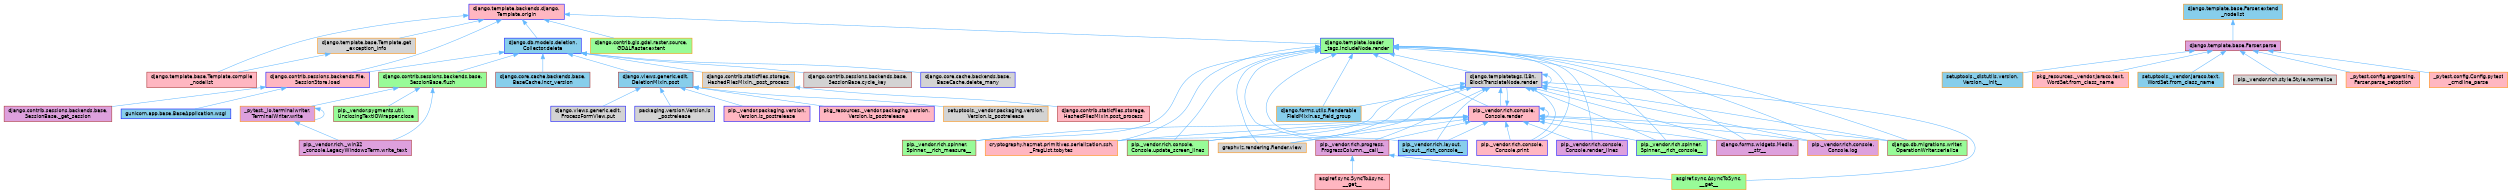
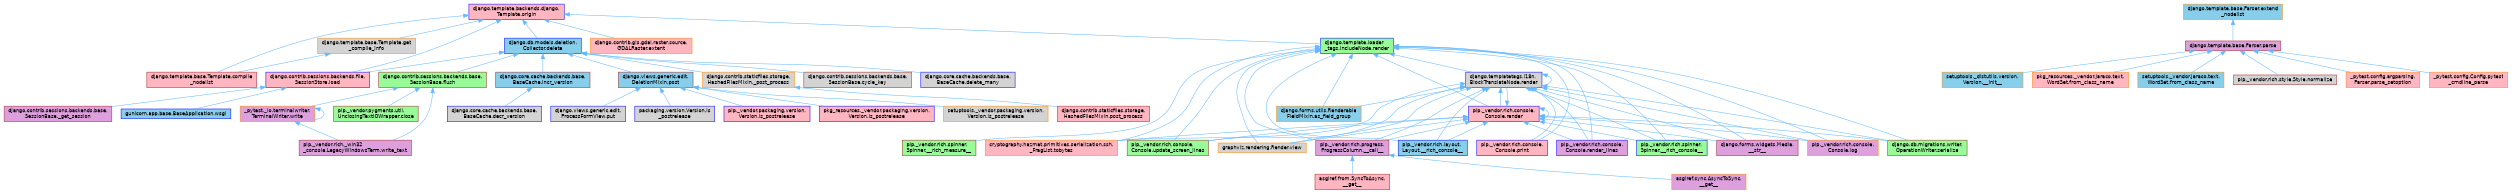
(367, 46) -> (367, 46)
(641, 46) -> (641, 46)
none -> (494, 114)
(1884, 114) -> (1564, 108)
(1220, 126) -> none
(1509, 133) -> none
(1352, 182) -> (1352, 182)
(1709, 182) -> (1709, 182)
